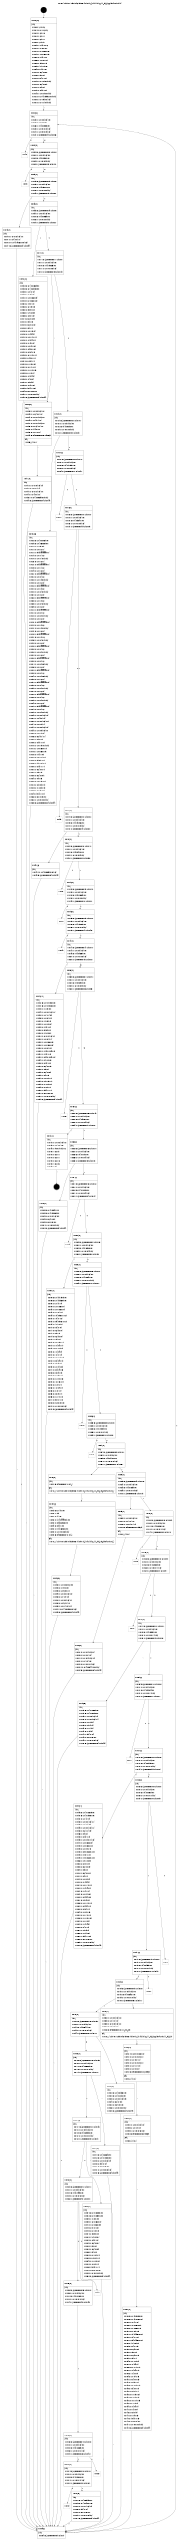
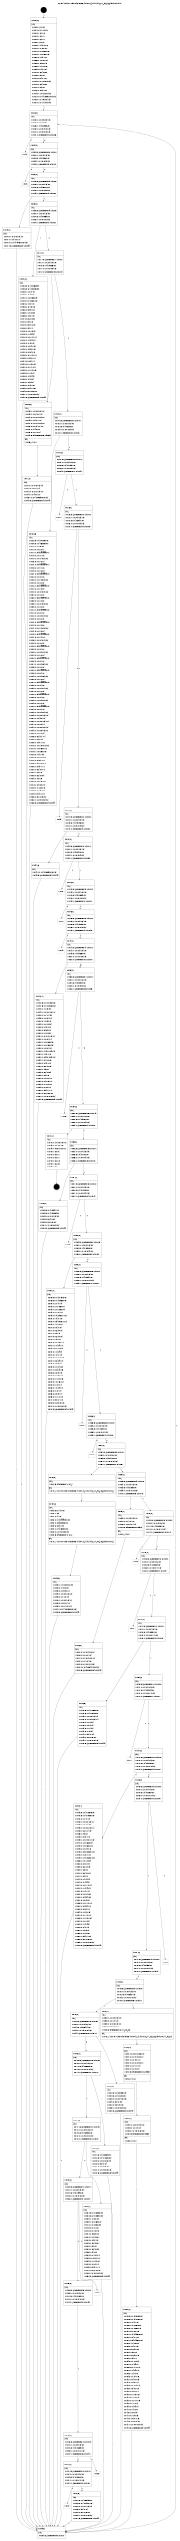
(149, 1992) -> none
